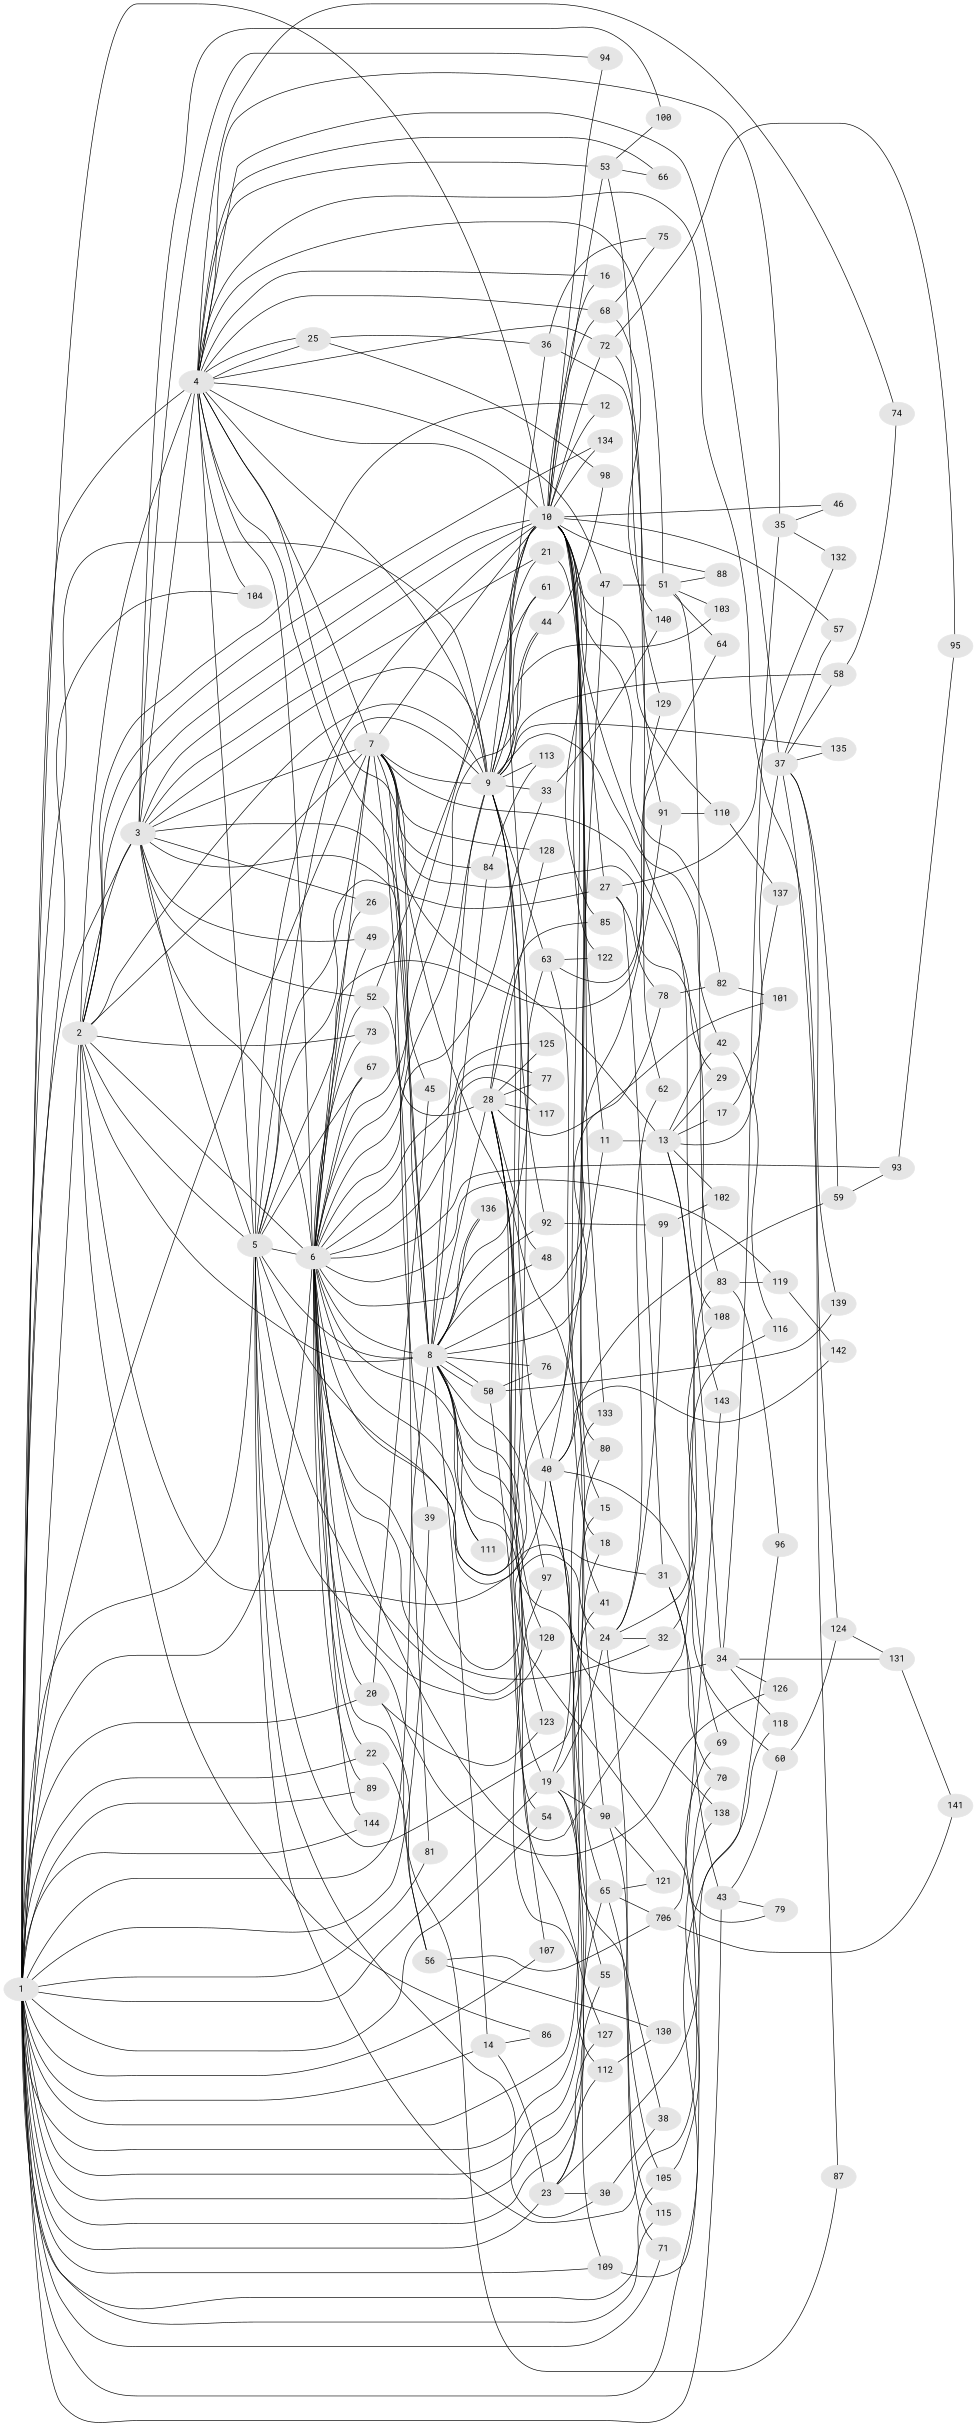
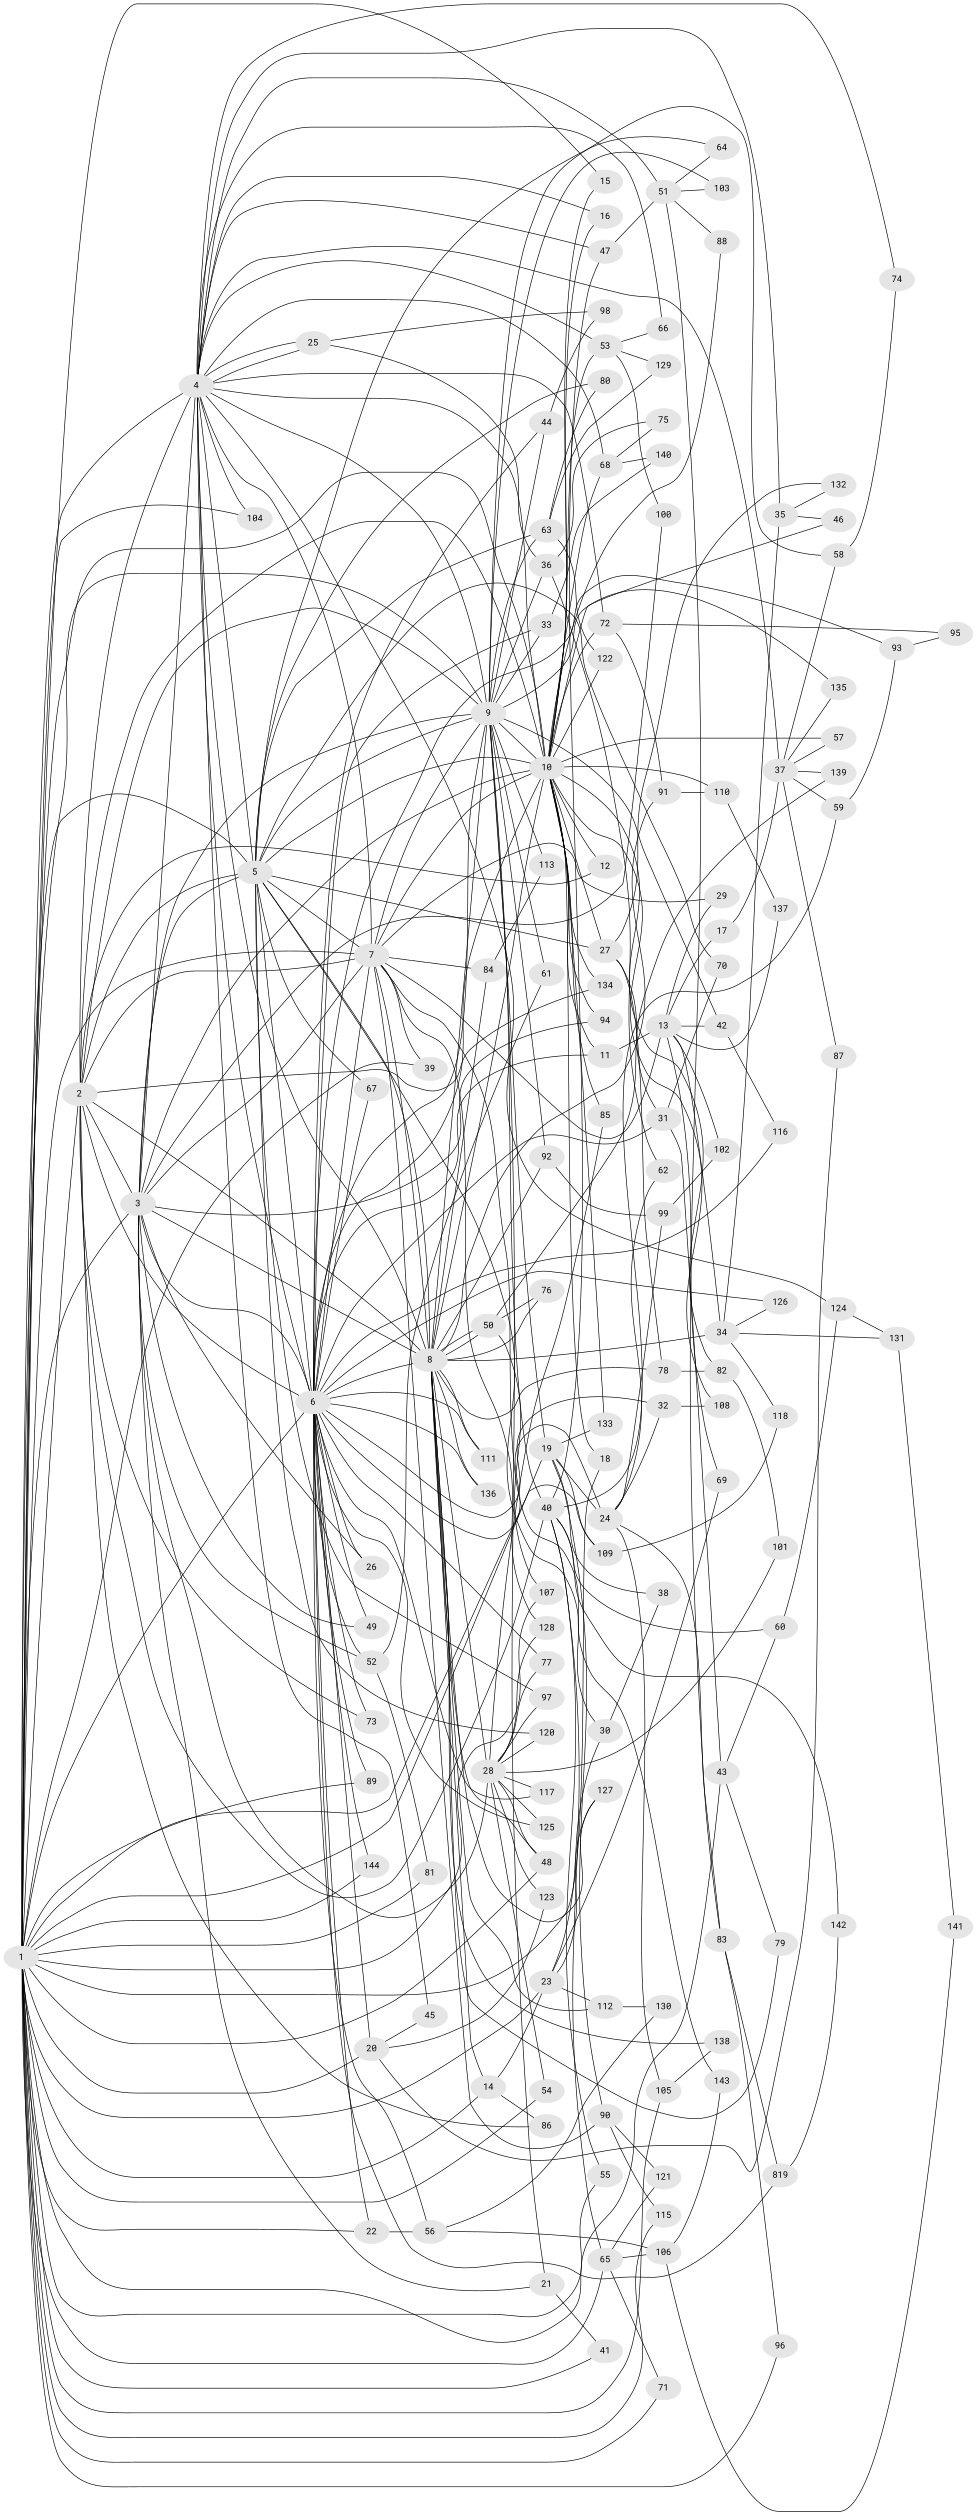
(780, 1282) -> (780, 2175)
(397, 1815) -> (282, 2041)
(664, 1919) -> (664, 2253)
